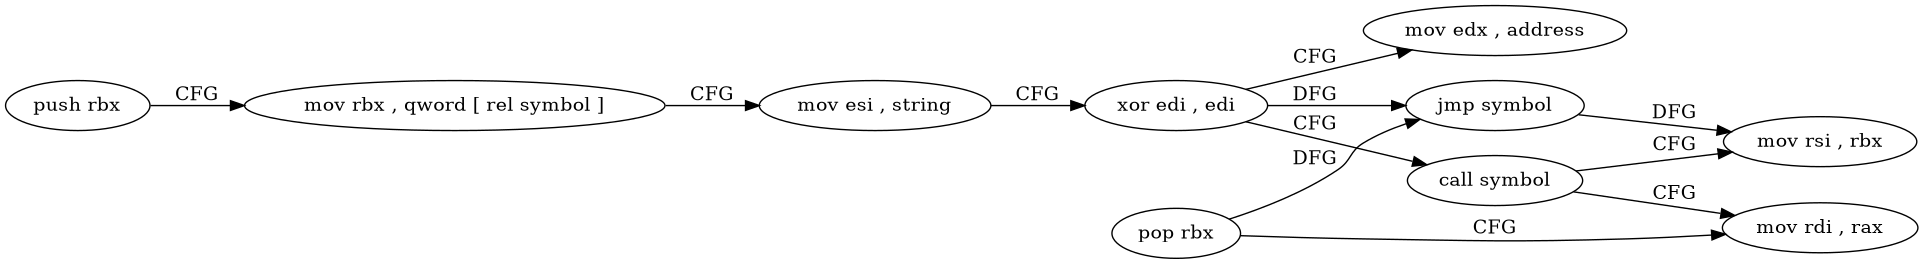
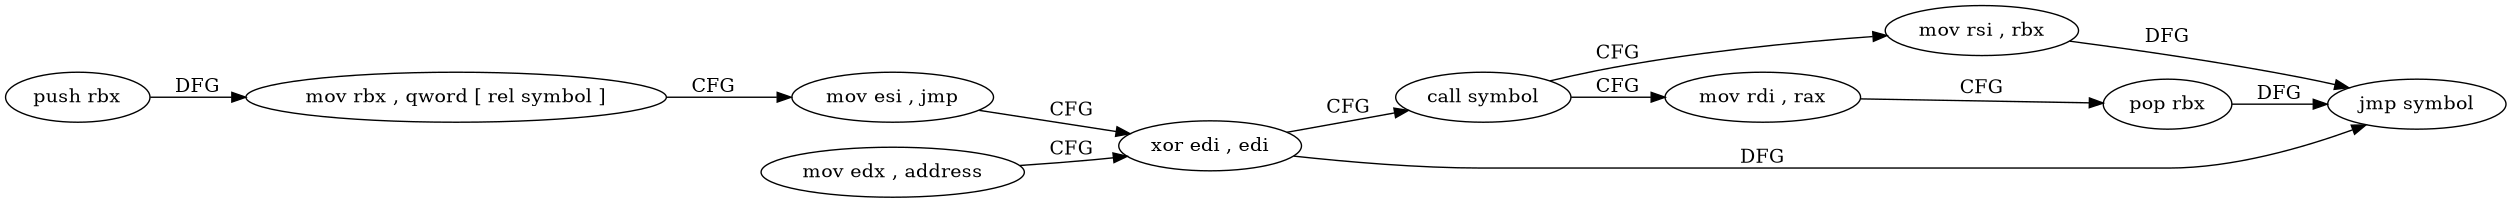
(1322, 71) -> (1067, 162)
(197, 95) -> (198, 87)
(875, 106) -> (893, 97)
(1648, 123) -> (2203, 60)
(1476, 241) -> (1975, 101)
